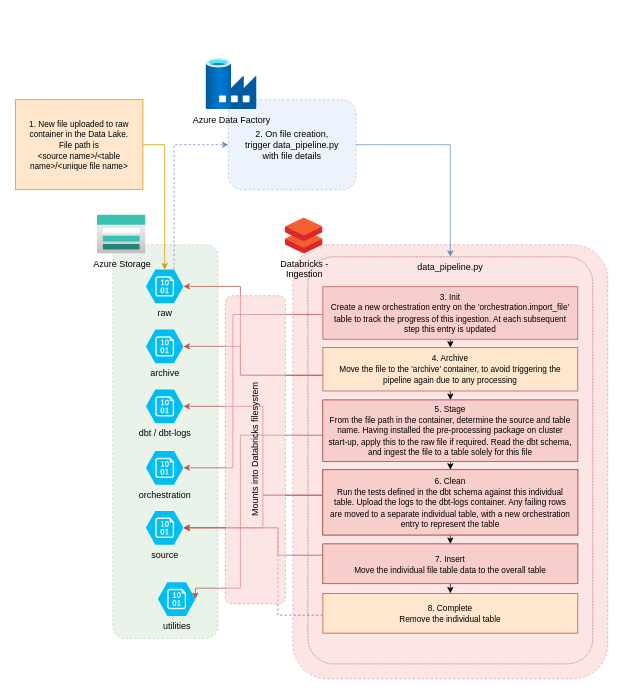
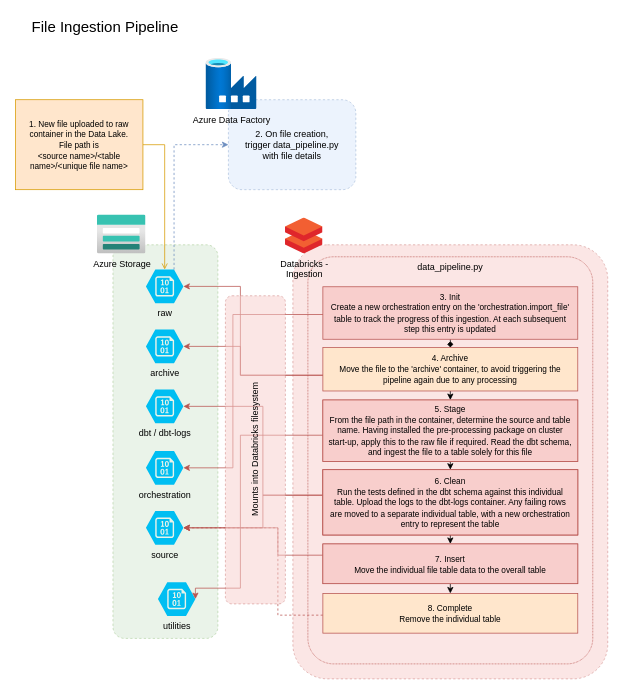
none -> (109, 27)
(450, 151) -> none
(165, 263) -> (165, 264)
(450, 341) -> (450, 341)
